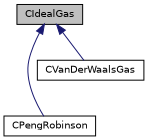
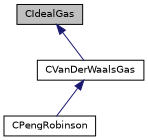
(28, 75) -> (67, 102)
